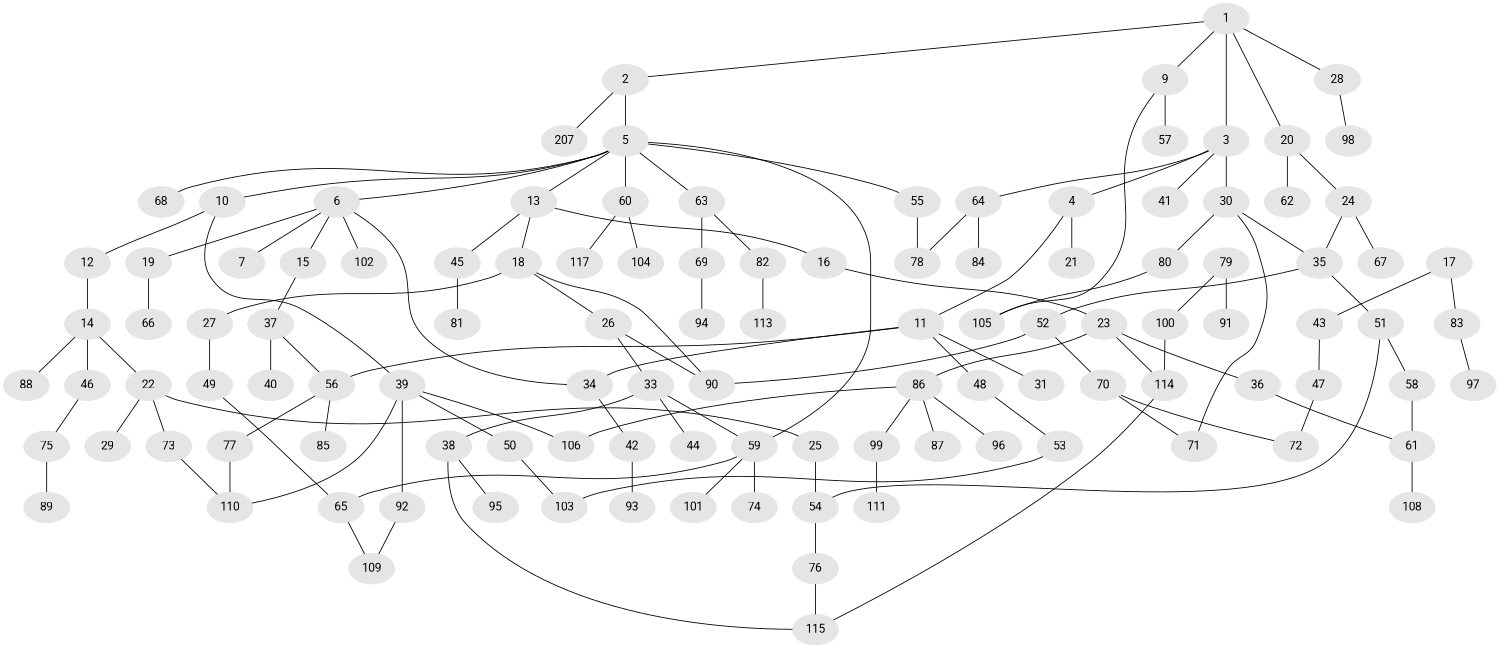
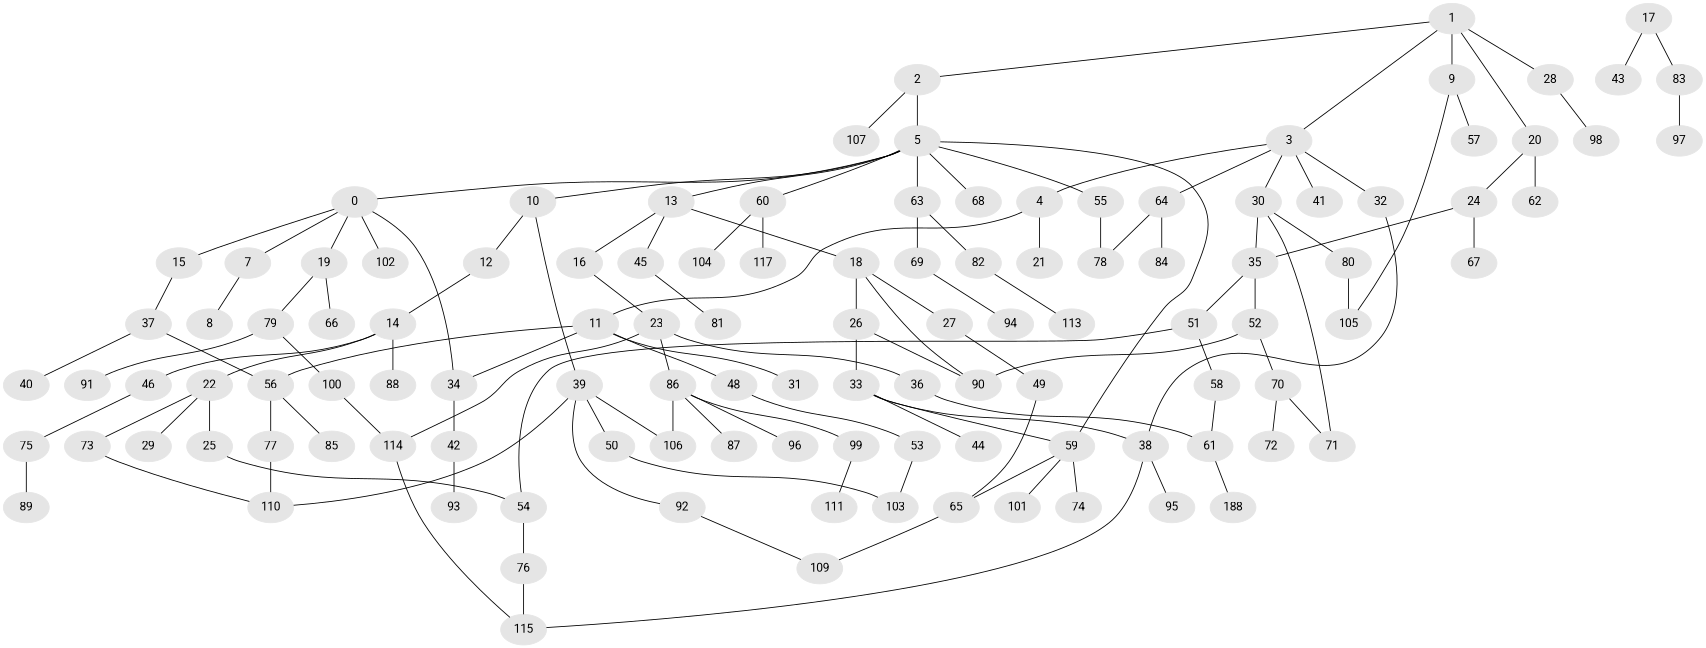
(564, 141) -> (856, 141)
(337, 202) -> (355, 202)
none -> (1381, 202)
none -> (297, 294)
none -> (210, 324)
(1319, 385) -> none
(1412, 507) -> (1233, 507)
